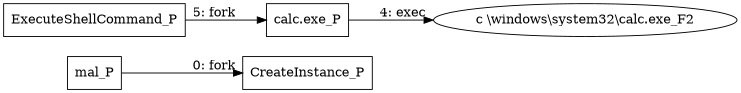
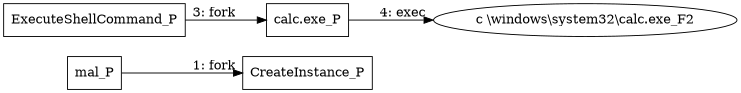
(214, 13) -> (214, 13)
(214, 66) -> (214, 66)
